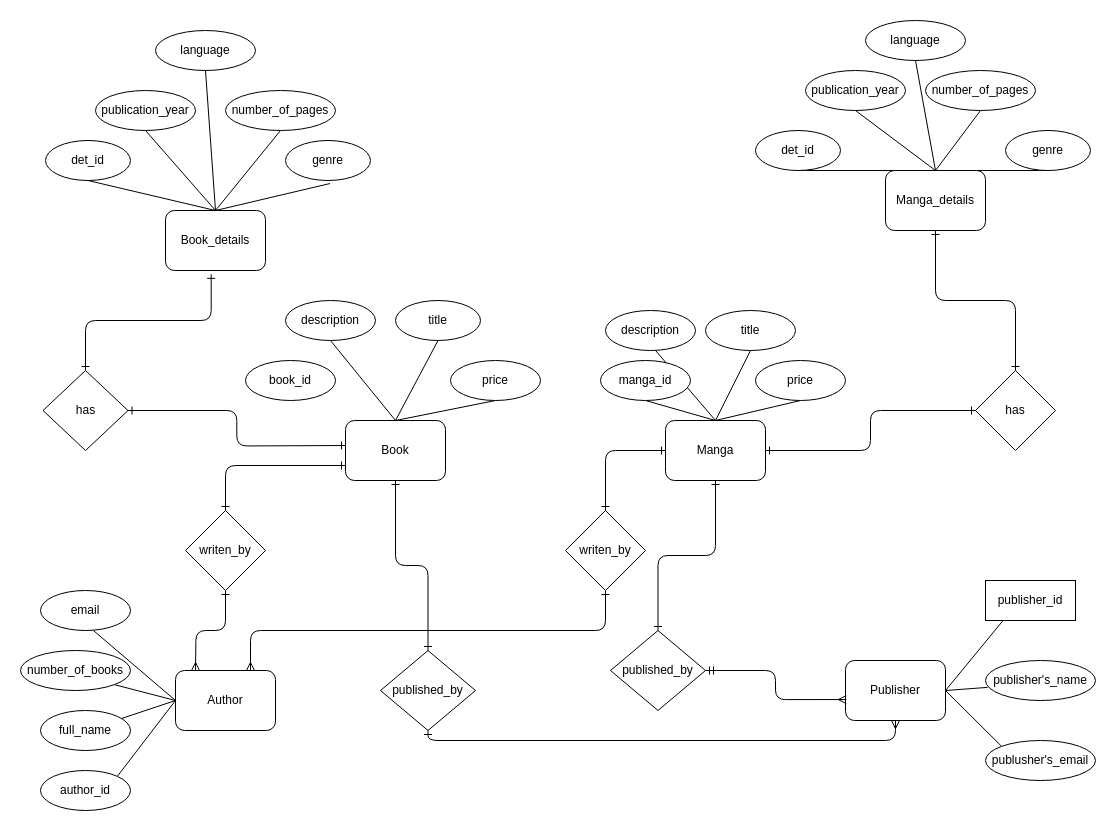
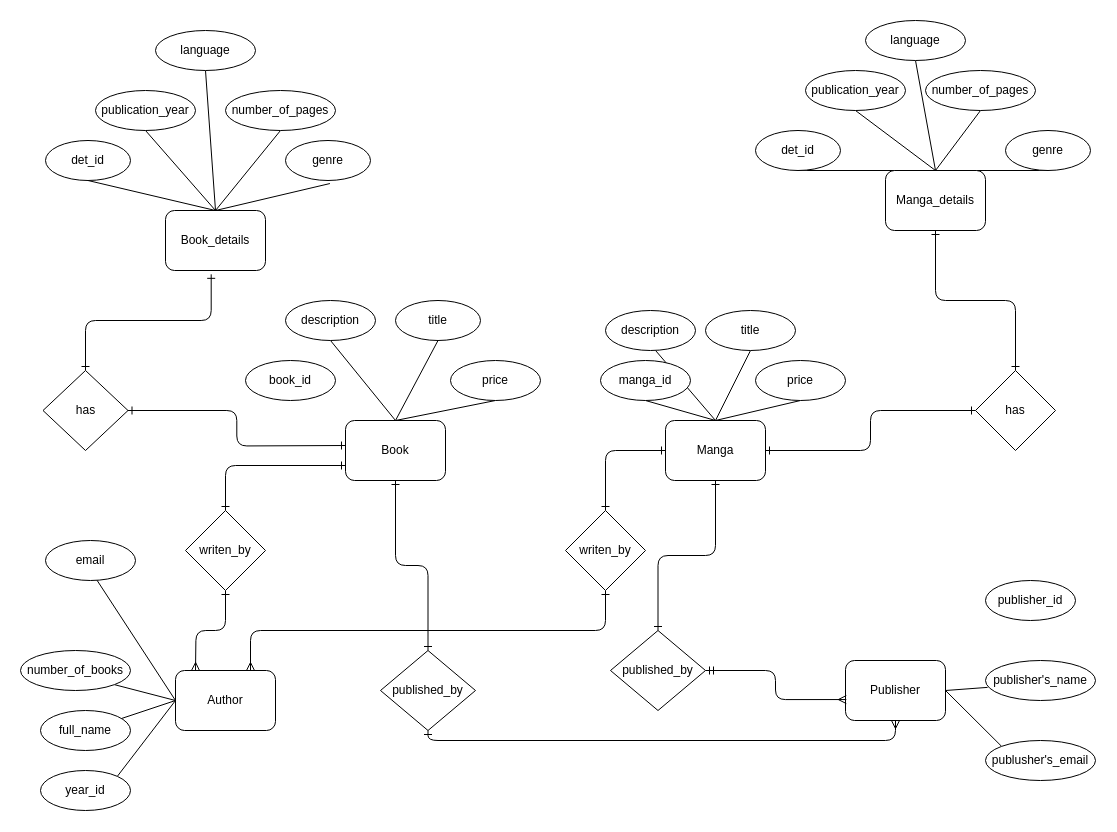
(1031, 601) -> (1031, 601)
(86, 611) -> (91, 561)
(977, 653) -> none
(86, 791) -> (86, 791)
